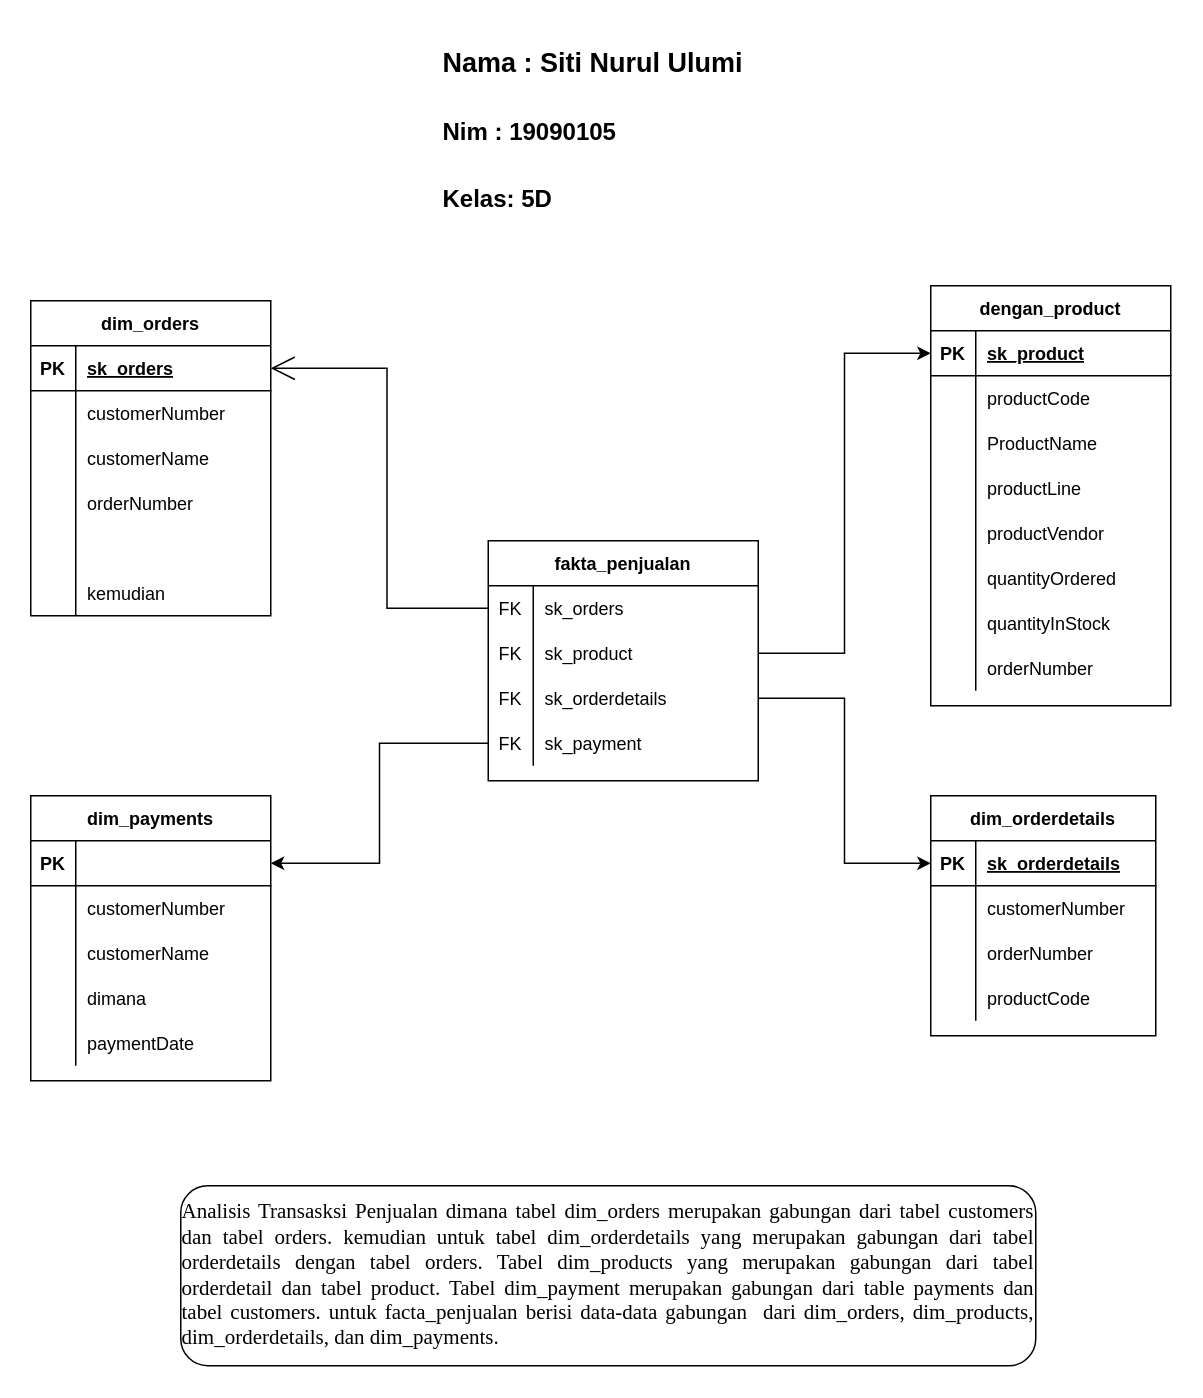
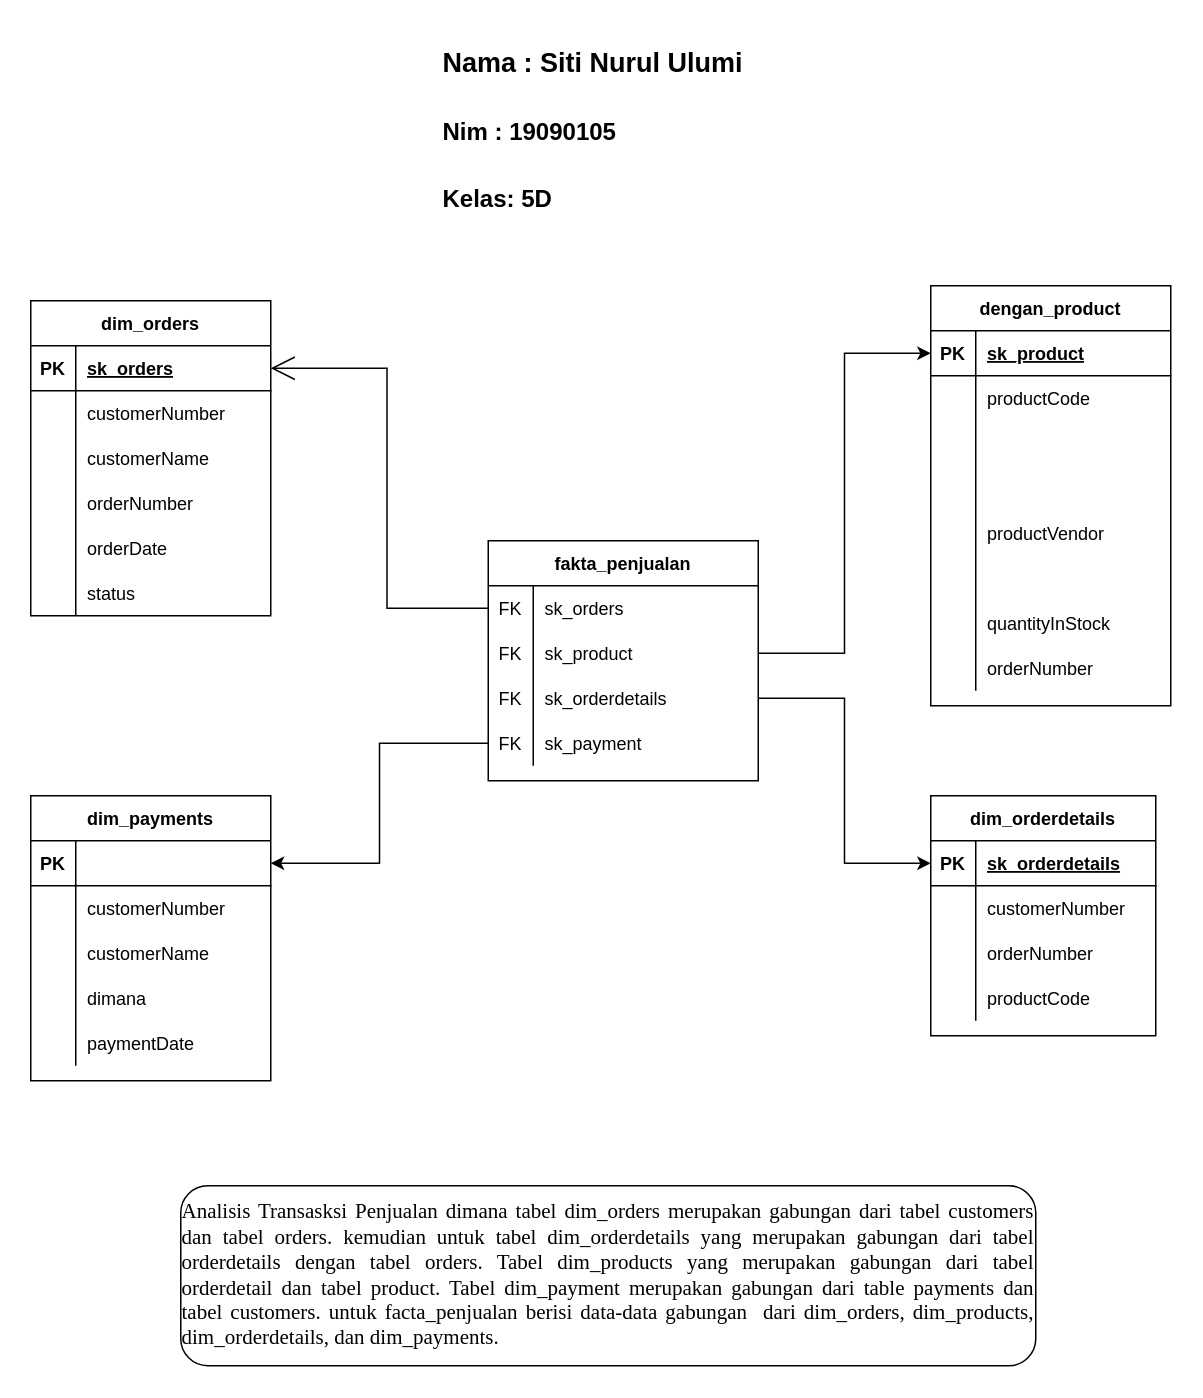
(1073, 443) -> none
(1073, 488) -> none
none -> (173, 548)
(1073, 578) -> none
(125, 594) -> (117, 594)
